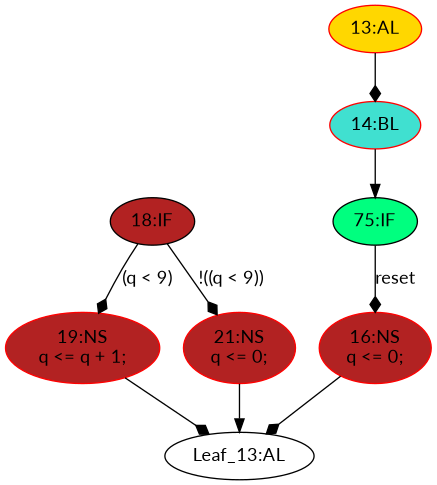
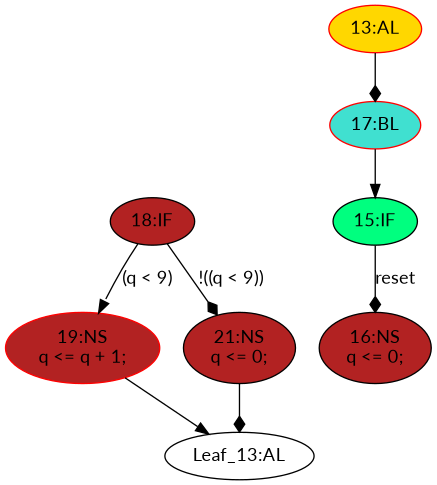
(375, 125) -> (375, 125)
(375, 221) -> (375, 221)
(121, 271) -> (121, 271)
(239, 348) -> (239, 348)
(375, 348) -> (375, 348)
(310, 400) -> none
(239, 401) -> (239, 401)
(161, 402) -> (161, 402)
